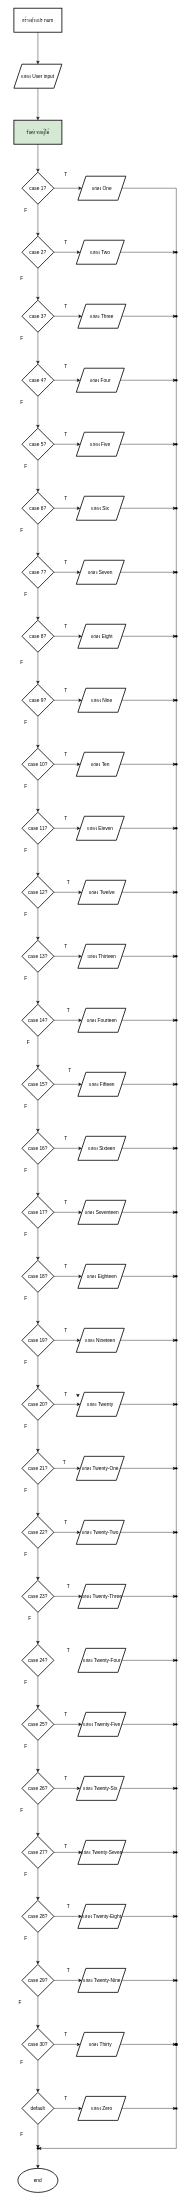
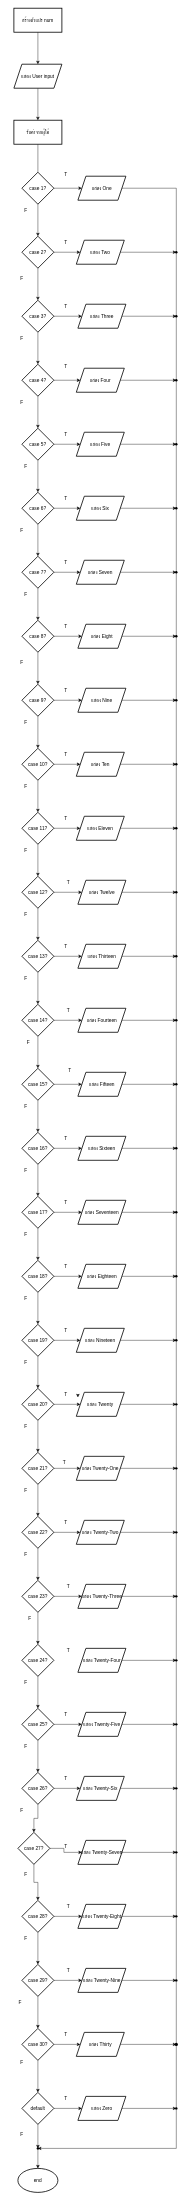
(38, 132) -> (38, 132)
(38, 168) -> (38, 169)
(38, 1852) -> (34, 1848)
